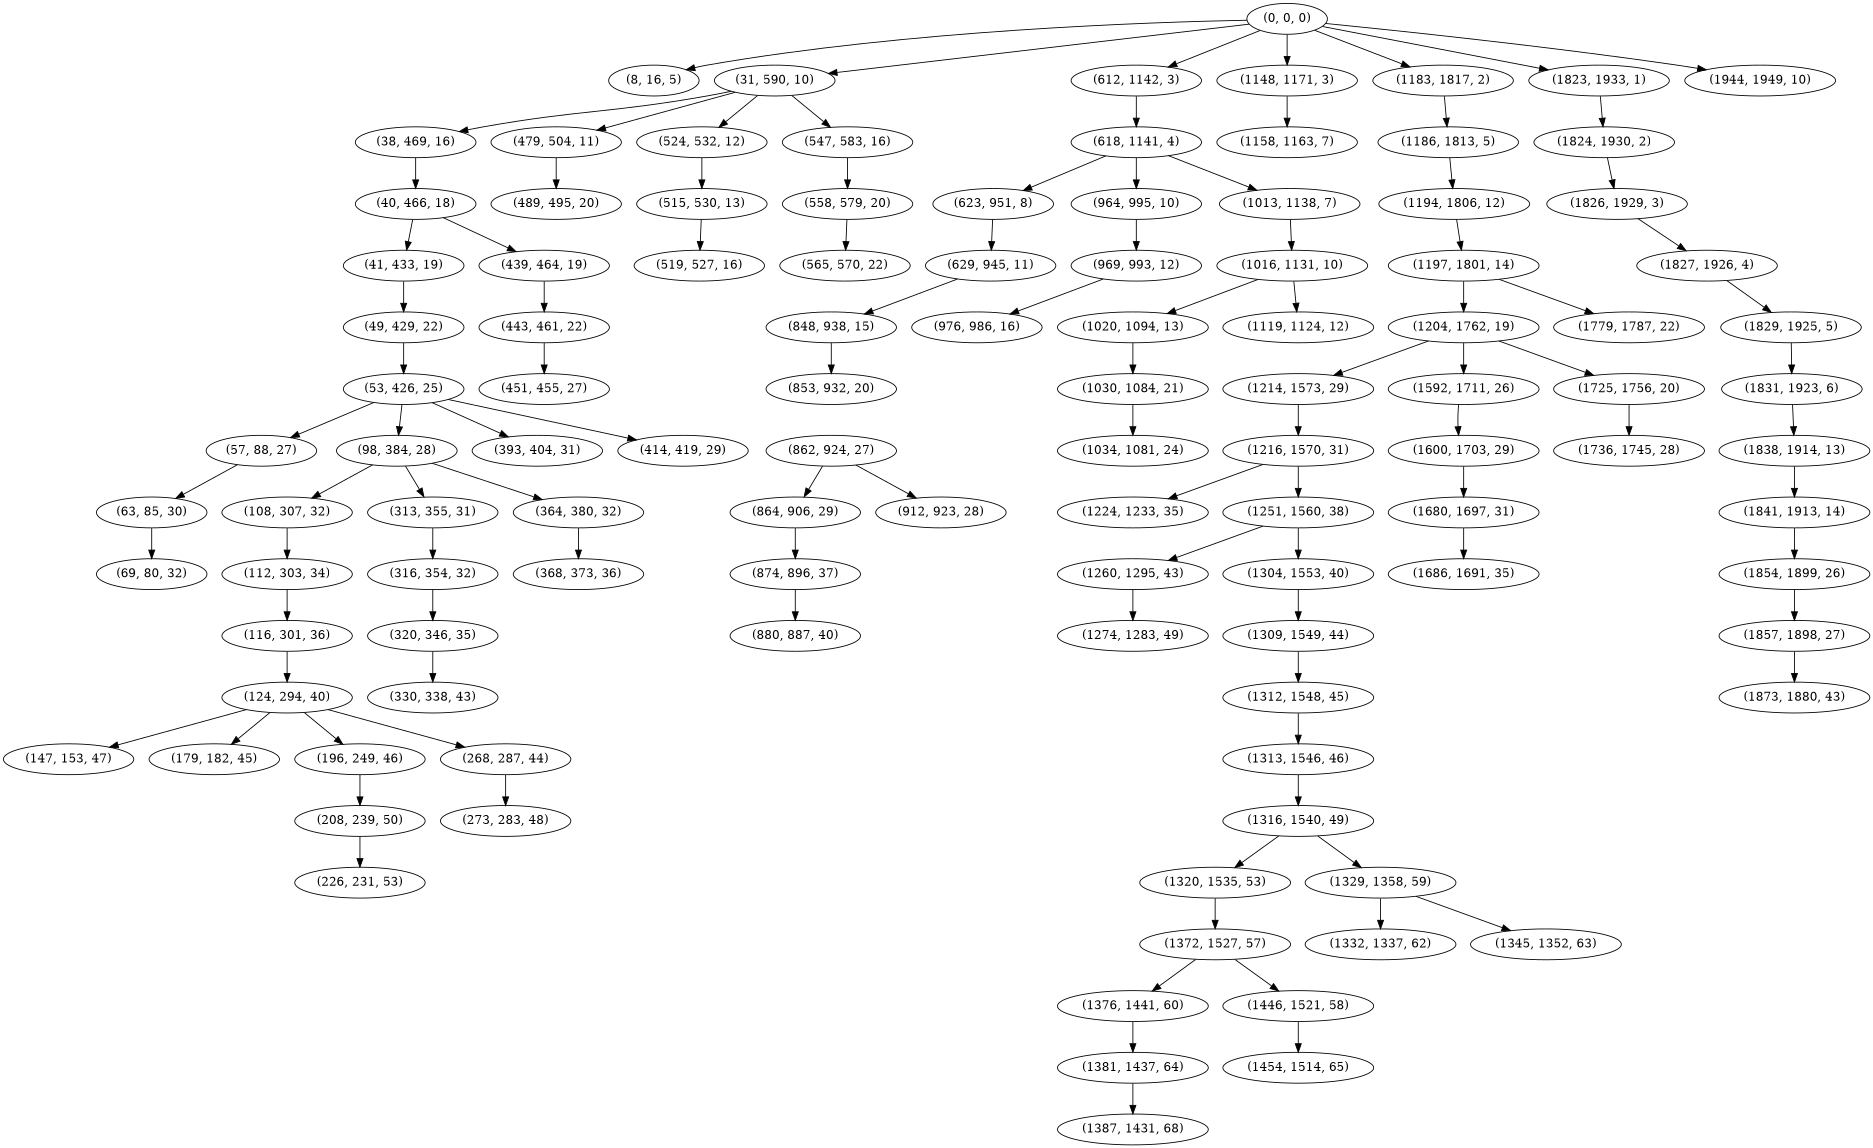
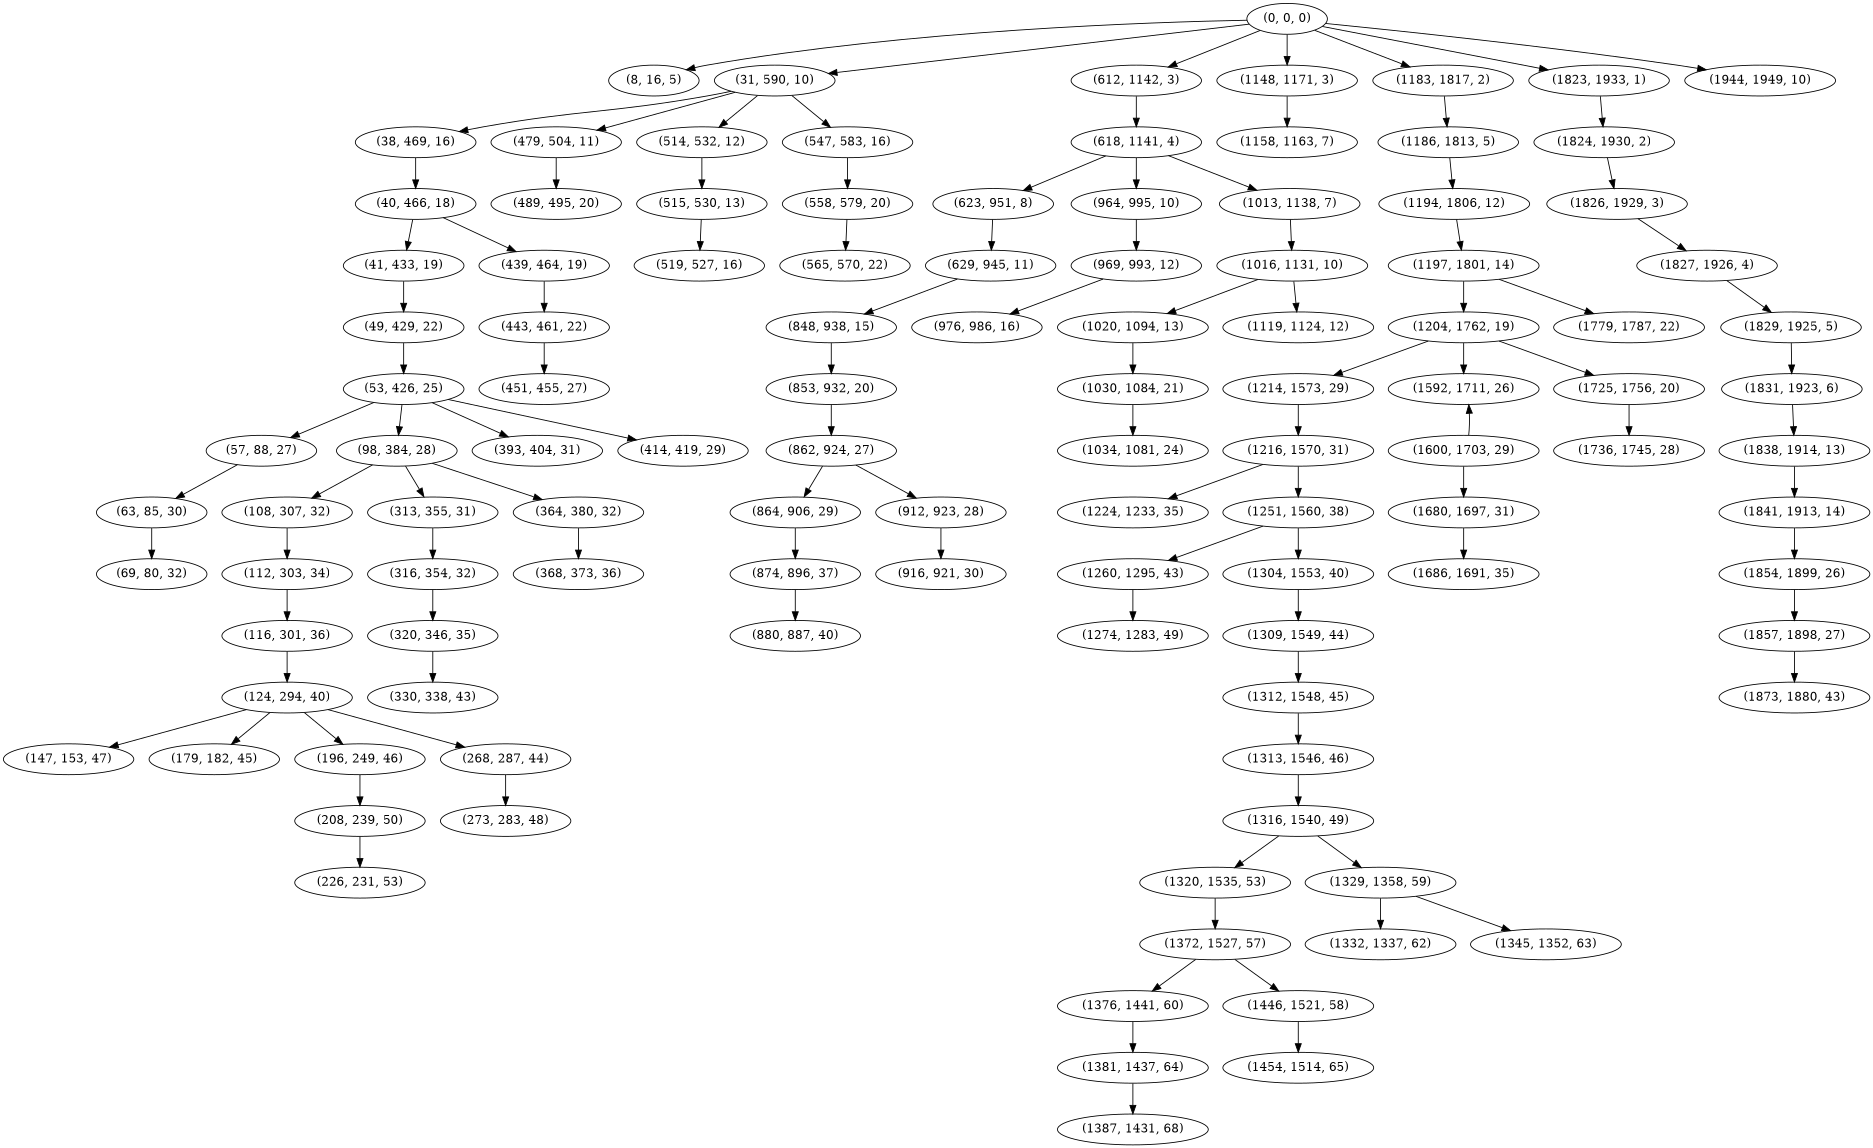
(702, 142) -> (702, 142)
none -> (831, 416)
(1458, 416) -> (1469, 424)
none -> (941, 574)
